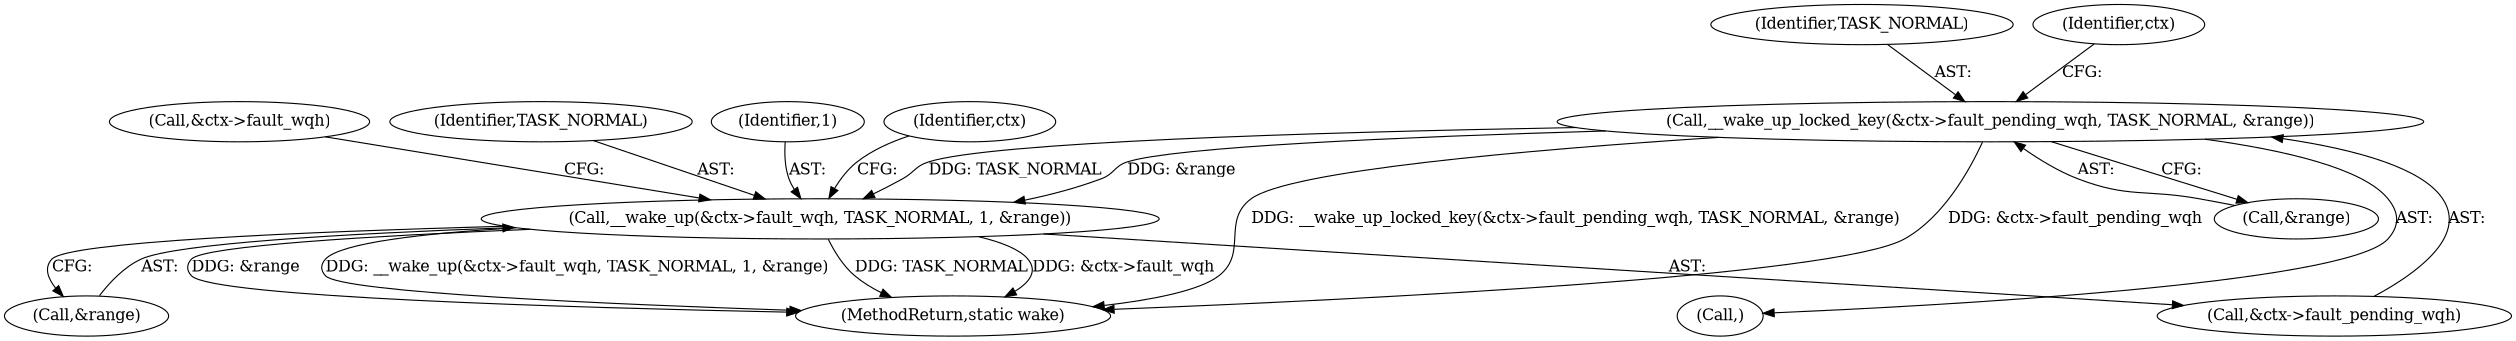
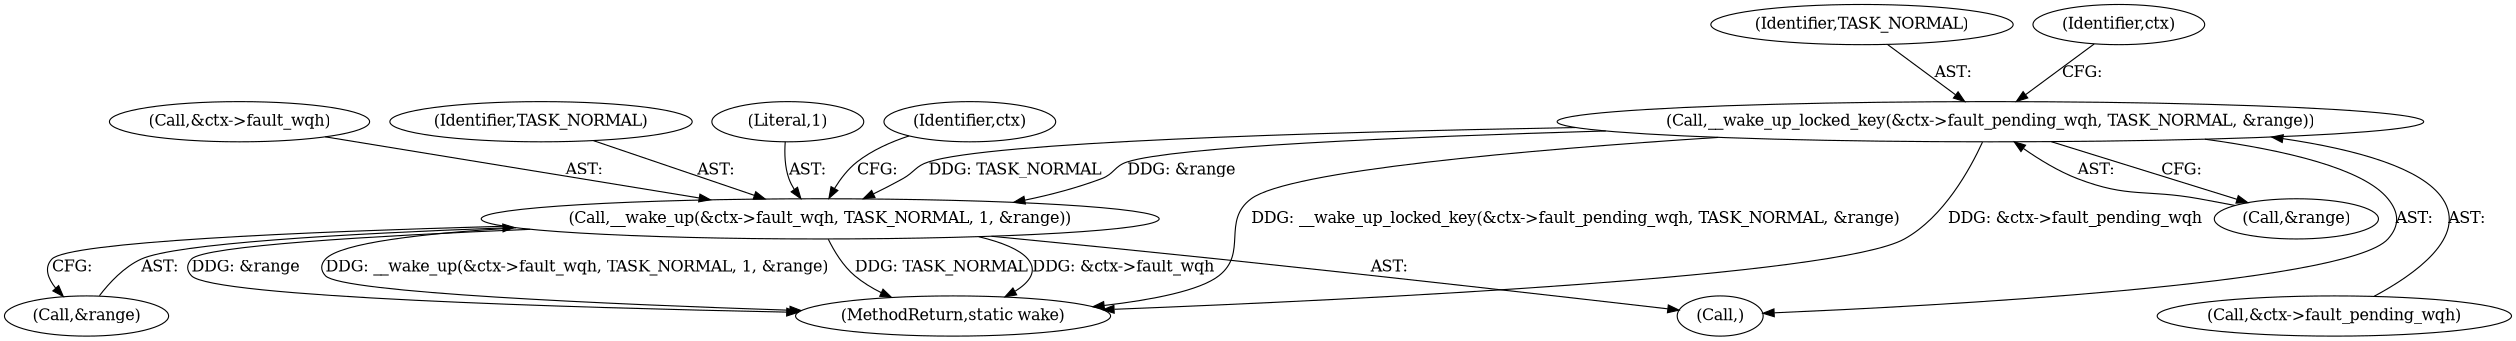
(788, 122) -> (788, 122)
(587, 170) -> (587, 170)
(1608, 269) -> (1330, 271)
